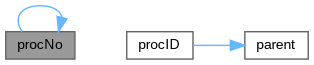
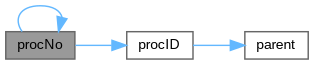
none -> (94, 45)
